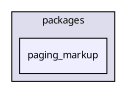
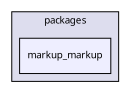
(63, 56) -> (65, 56)
